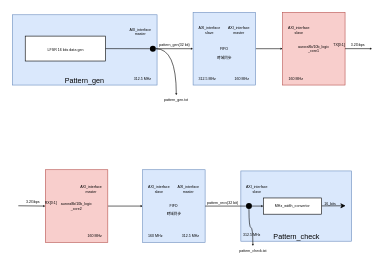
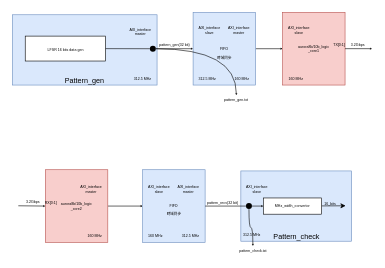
(176, 100) -> (236, 100)
